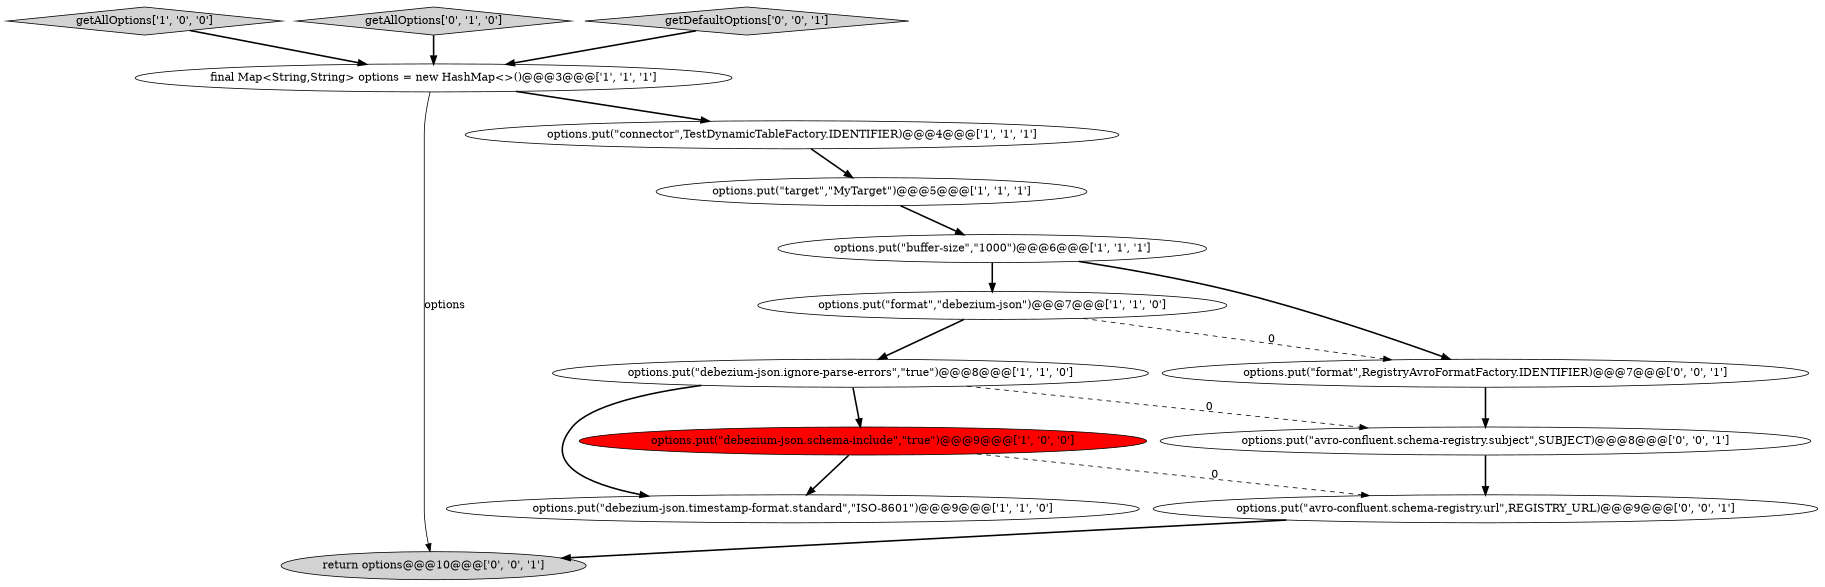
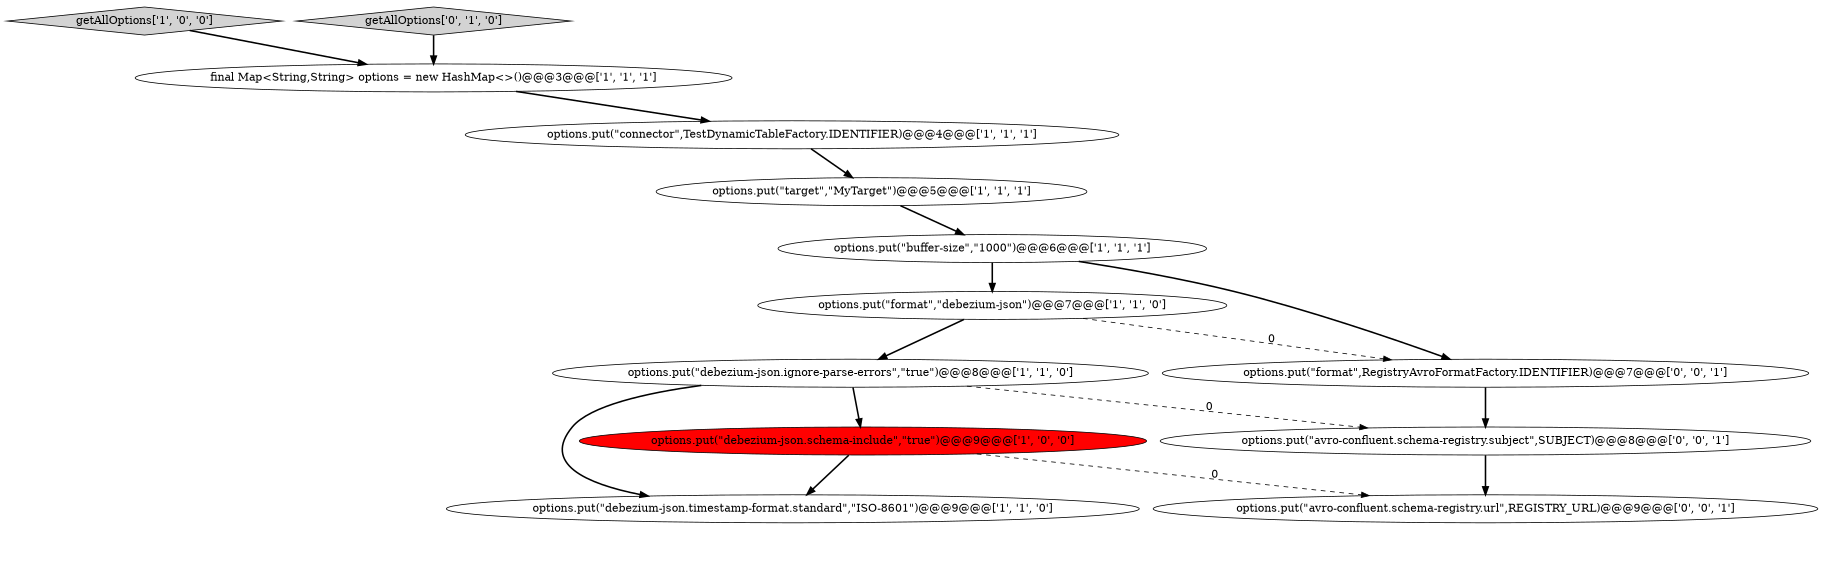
(747, 21) -> none
(434, 566) -> none
